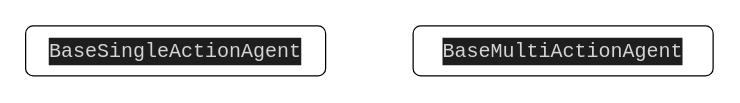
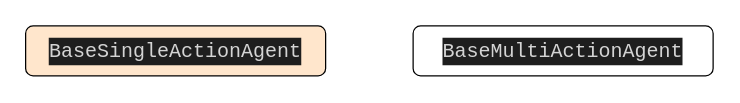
(176, 51) -> (176, 51)
